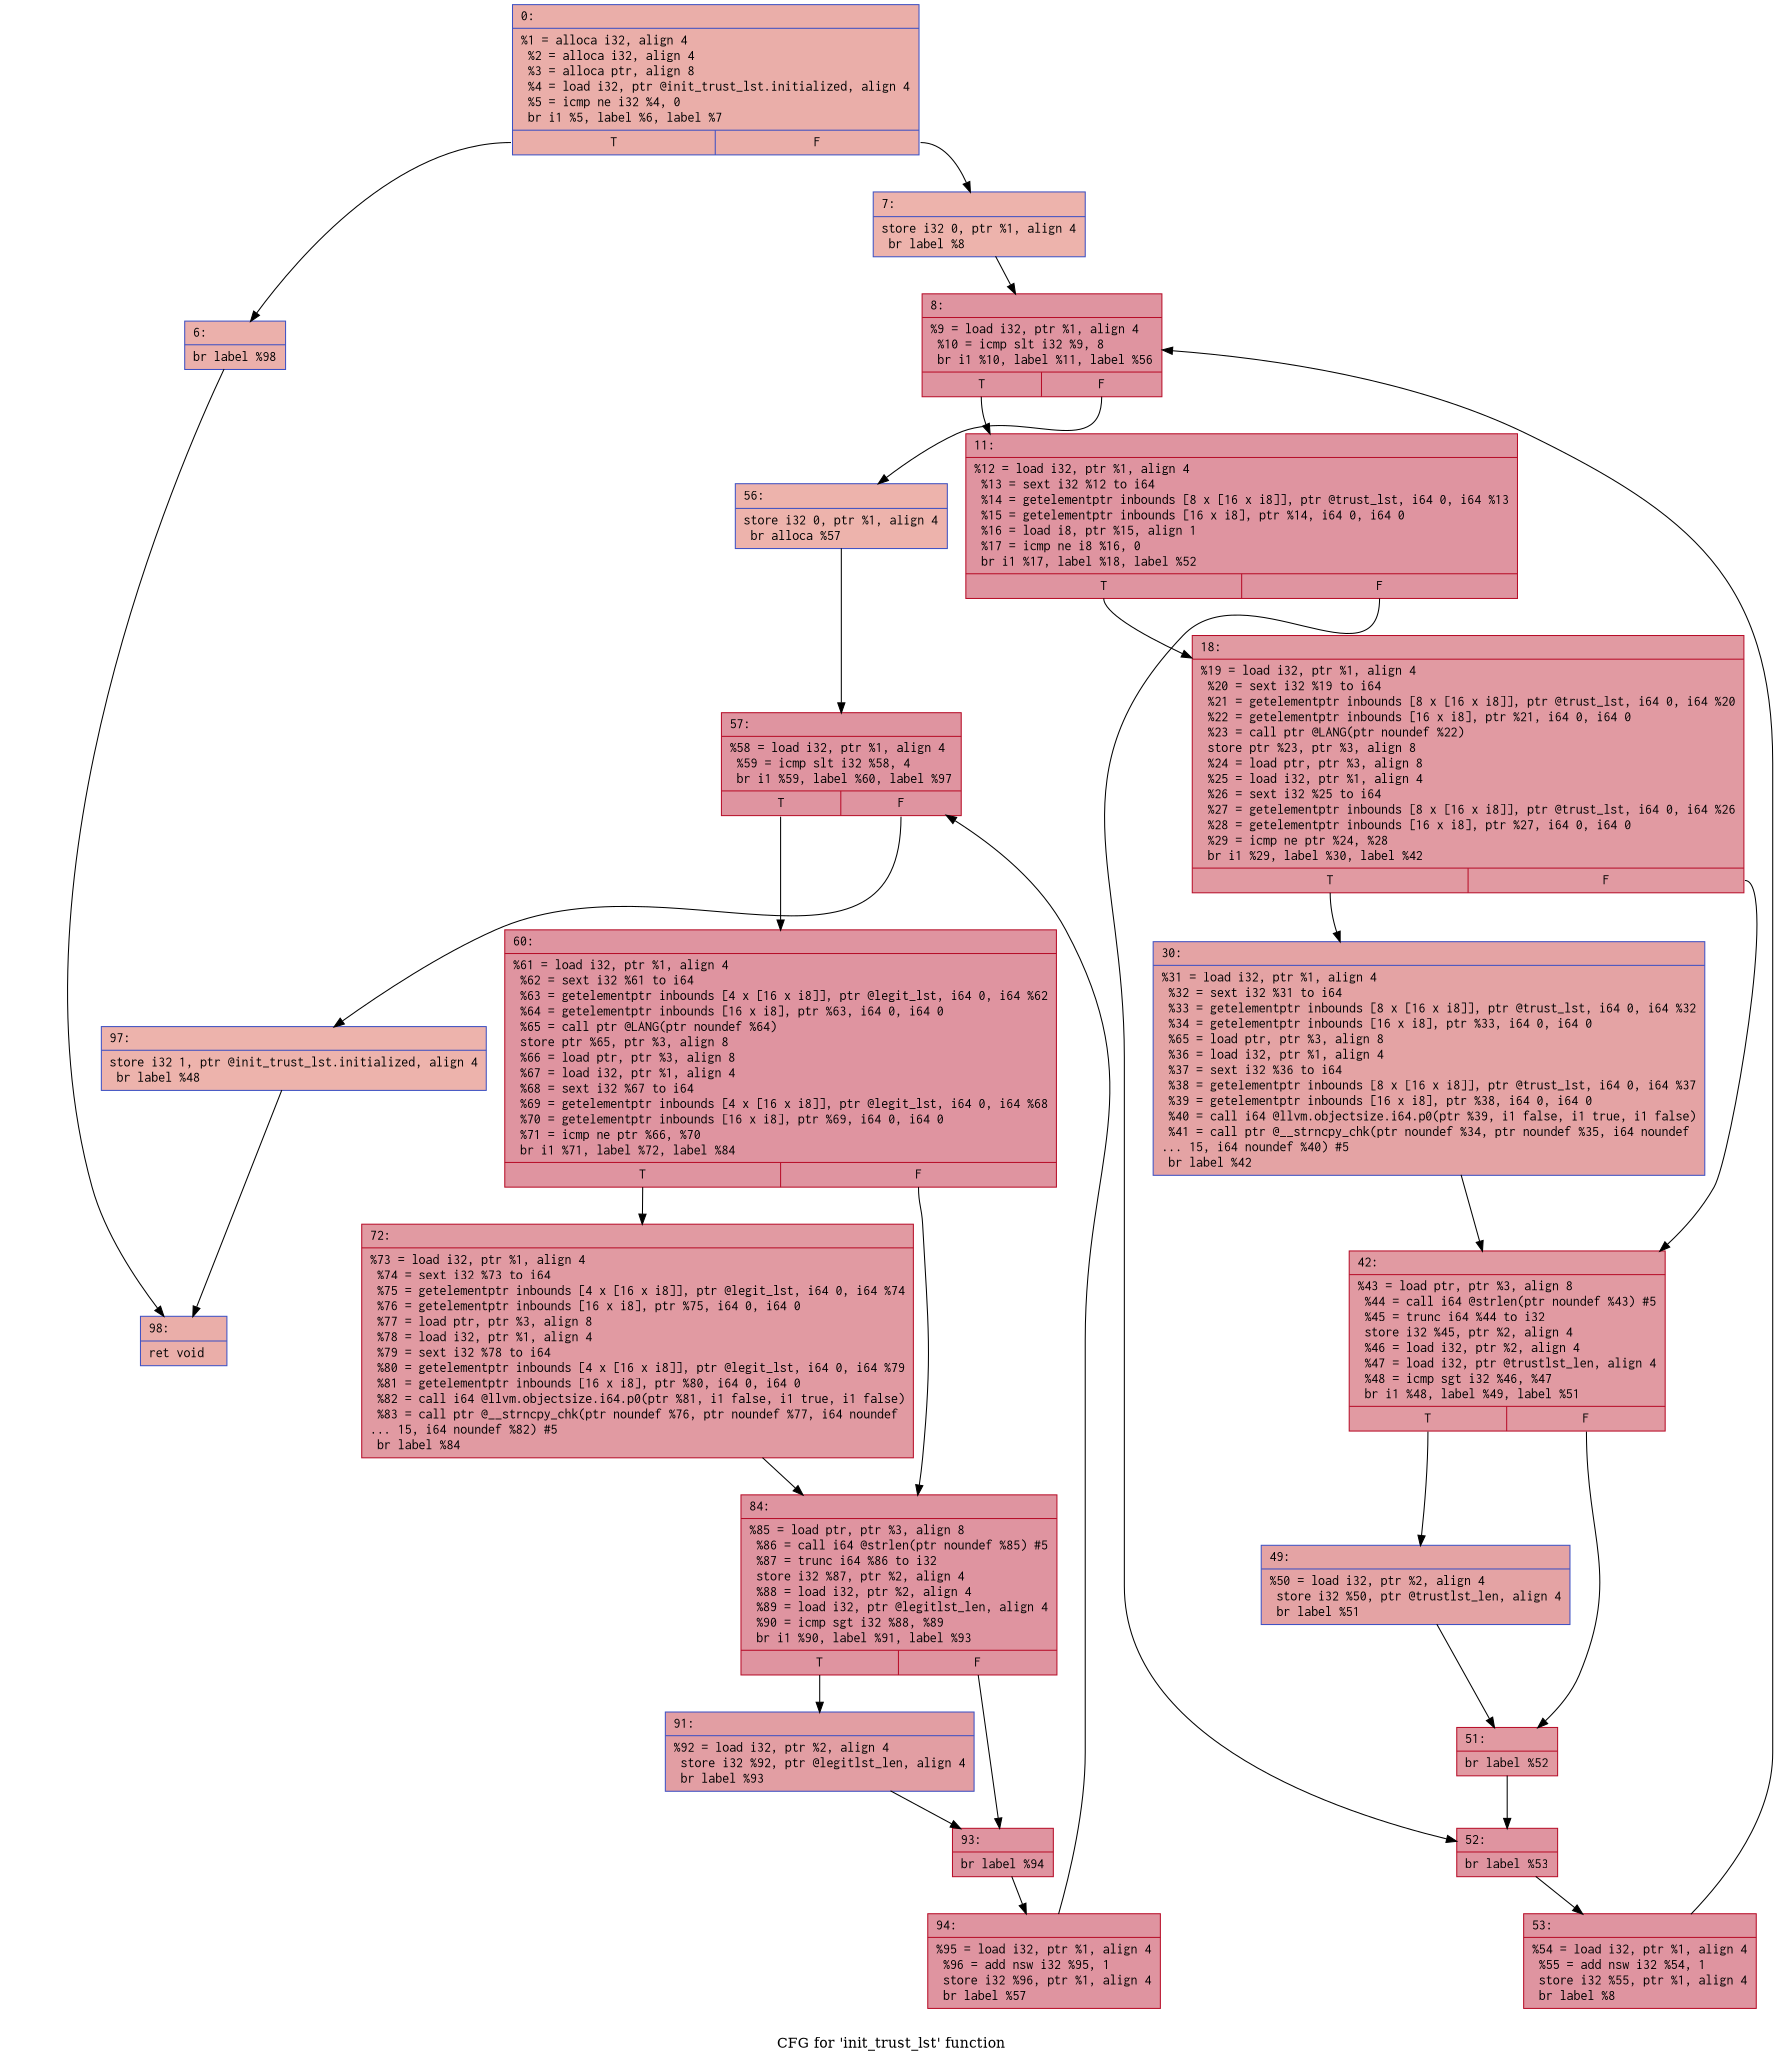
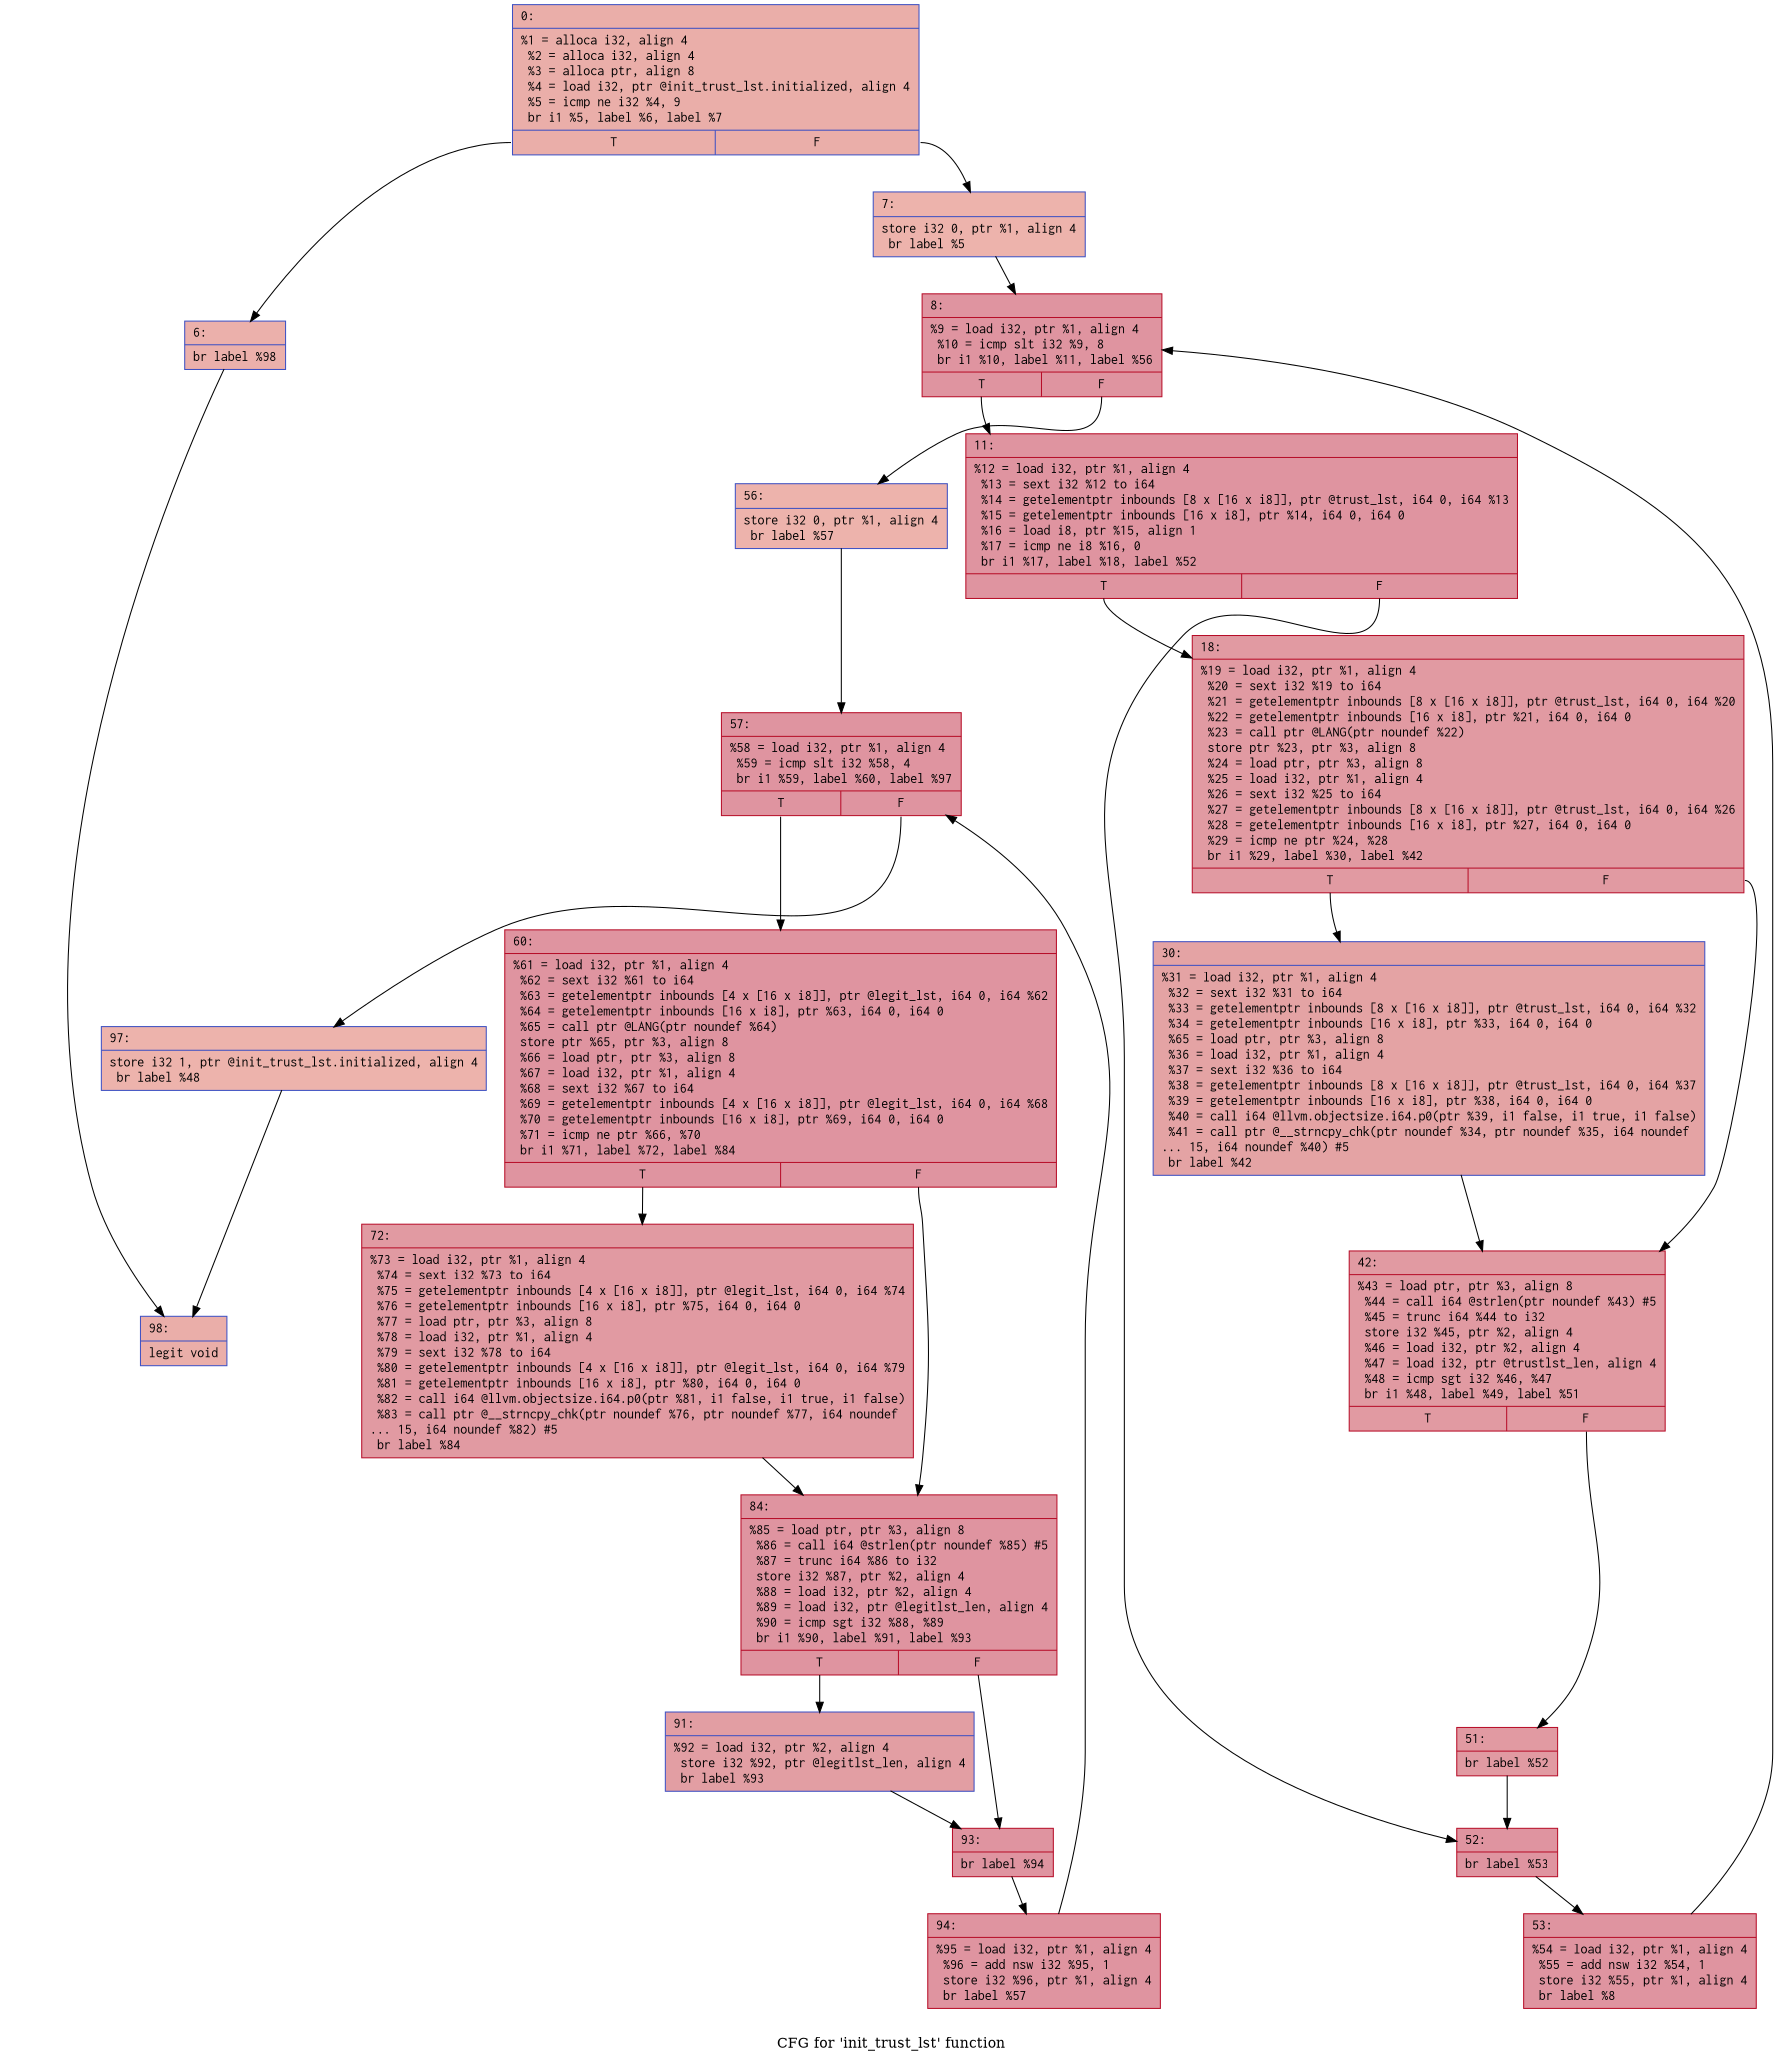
(601, 102) -> (601, 102)
(924, 244) -> (924, 244)
(792, 536) -> (789, 536)
(177, 1353) -> (184, 1353)
(1416, 1585) -> none
